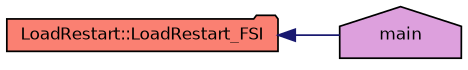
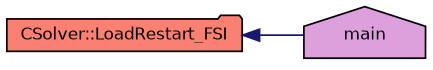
(142, 35) -> (125, 35)
